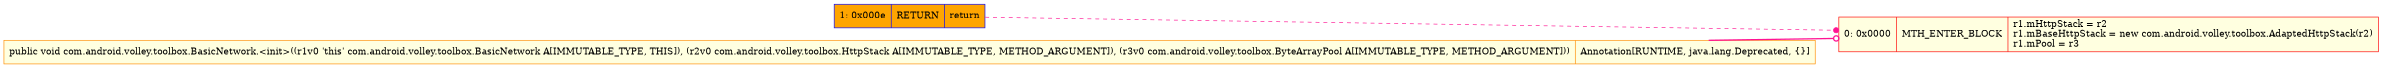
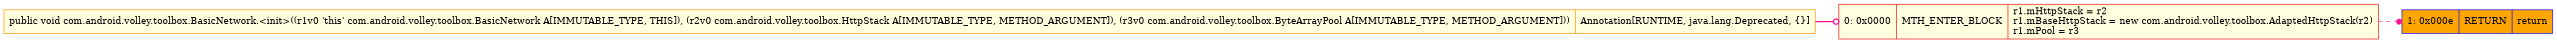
(1409, 24) -> (2388, 22)
